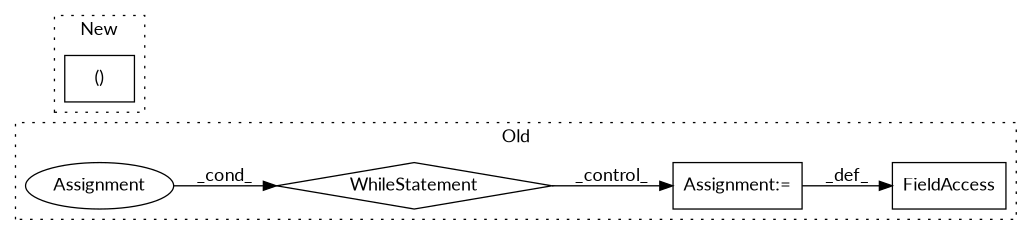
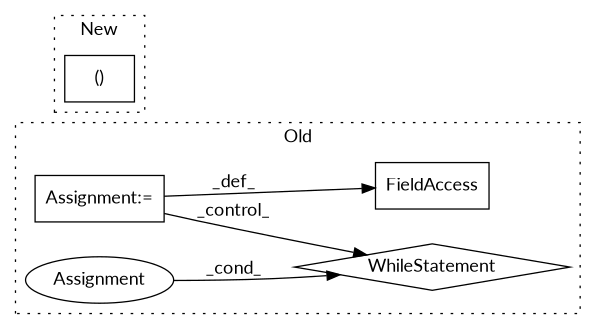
(606, 186) -> (259, 234)
